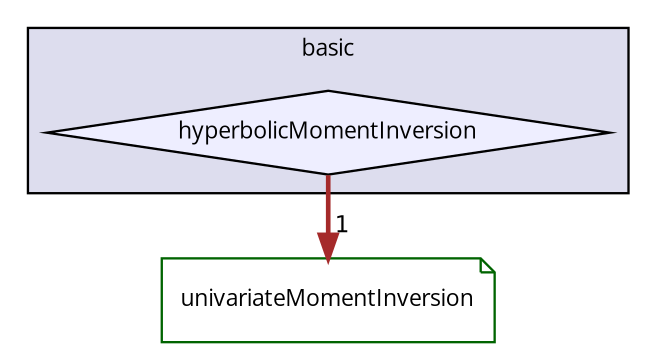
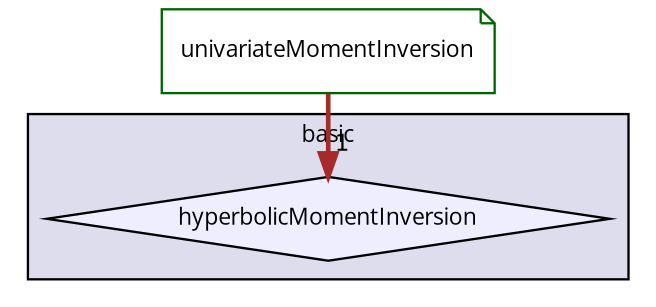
(328, 208) -> (328, 128)
